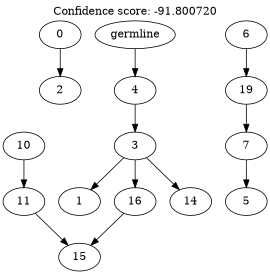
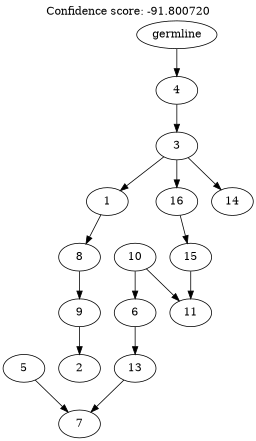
(60, 35) -> (80, 313)
(246, 90) -> (135, 368)
(246, 170) -> (49, 393)
(49, 227) -> (191, 281)
none -> (80, 257)
none -> (135, 281)
